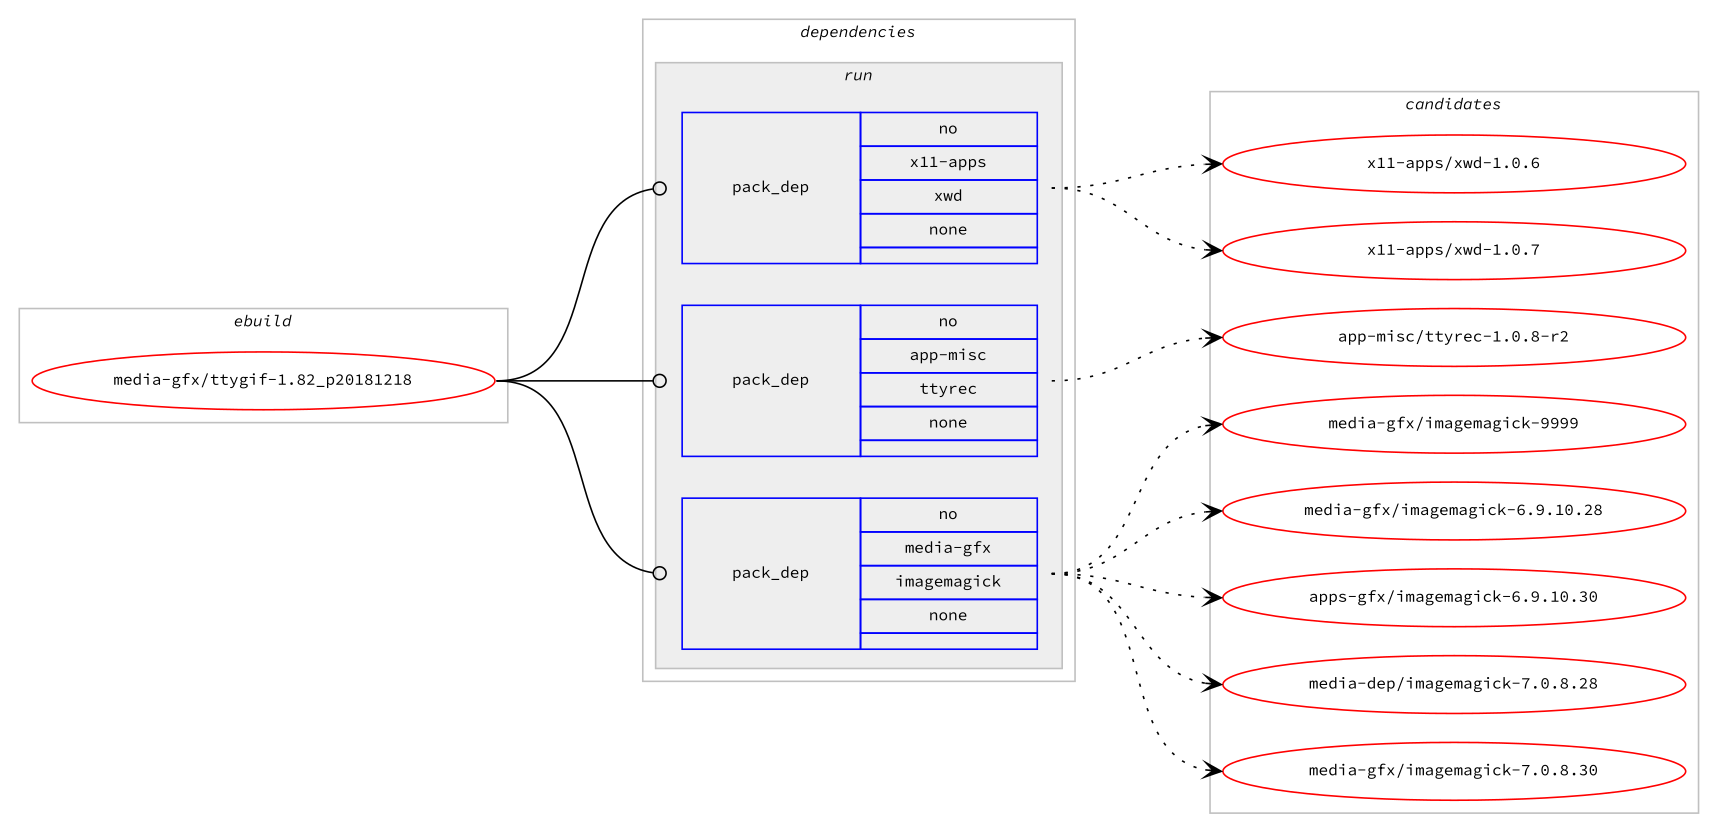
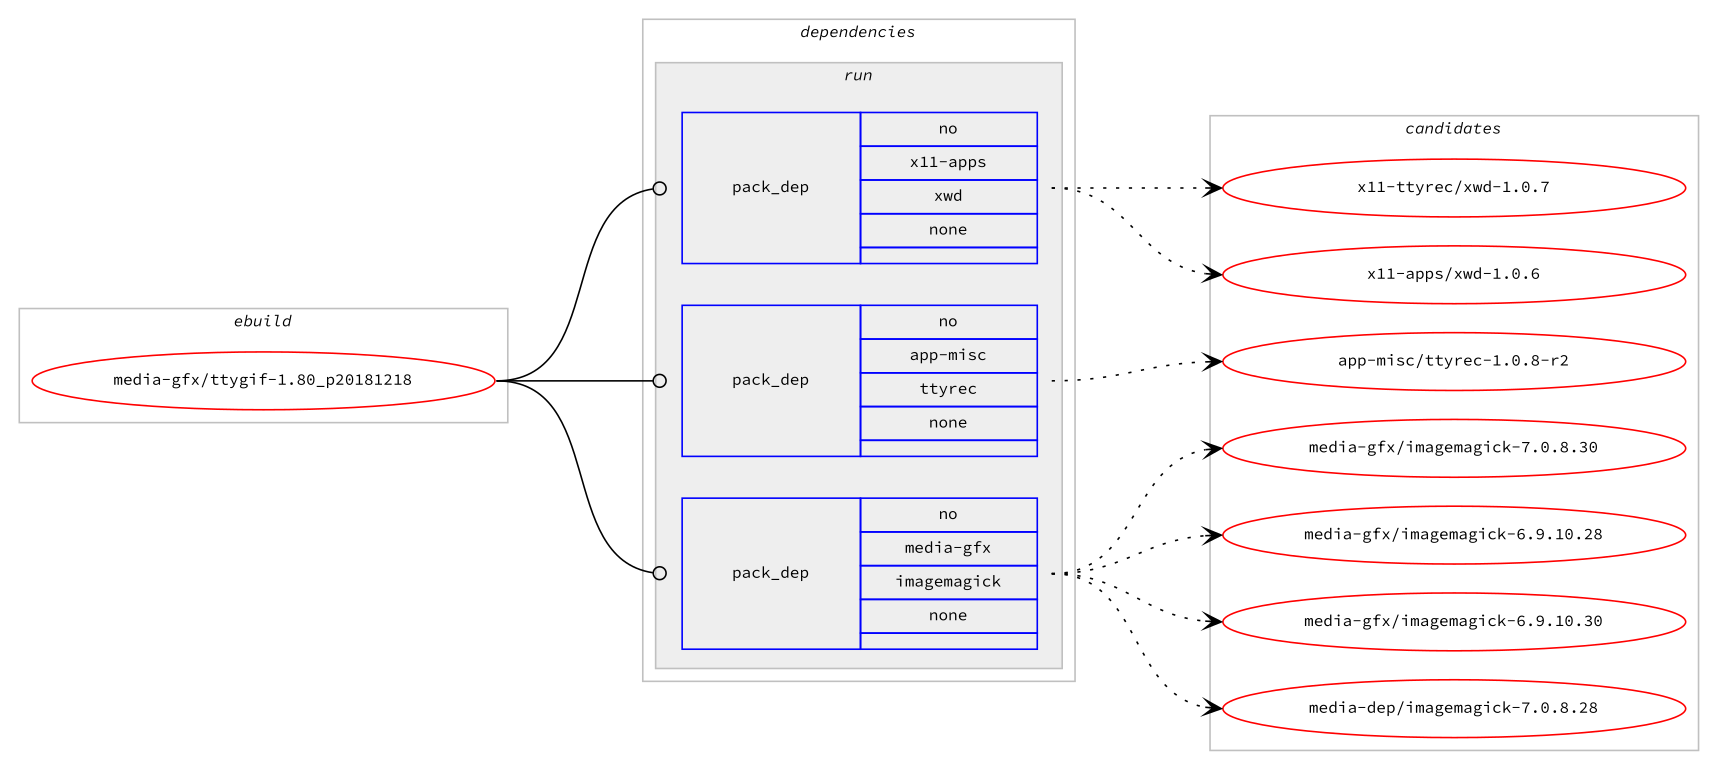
(1454, 251) -> (1454, 188)
(264, 381) -> (264, 381)
(1454, 424) -> none
(1454, 598) -> (1454, 622)
